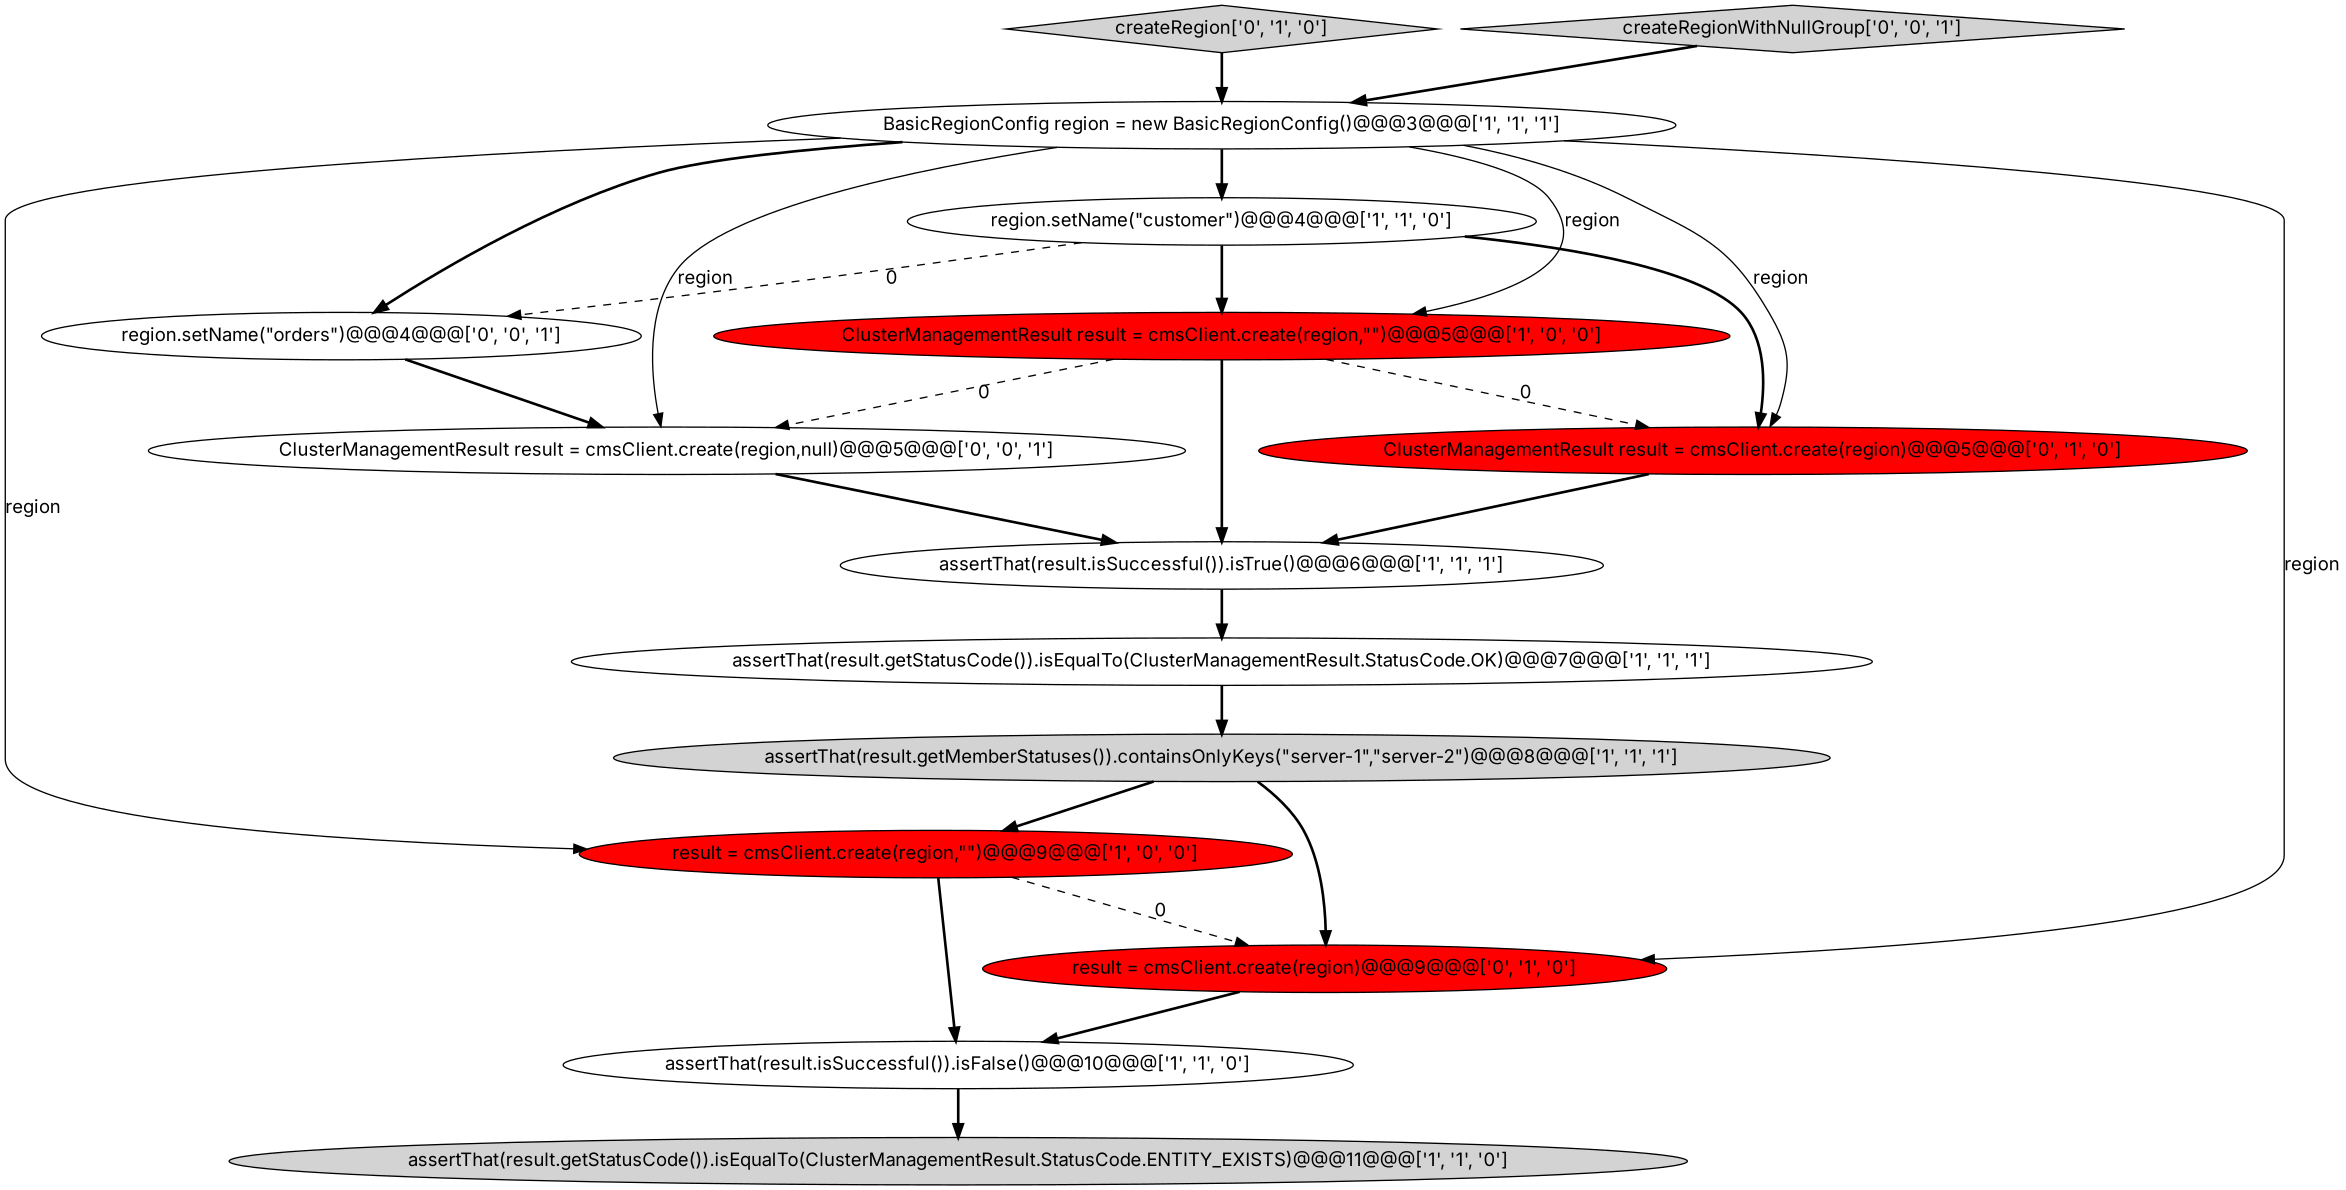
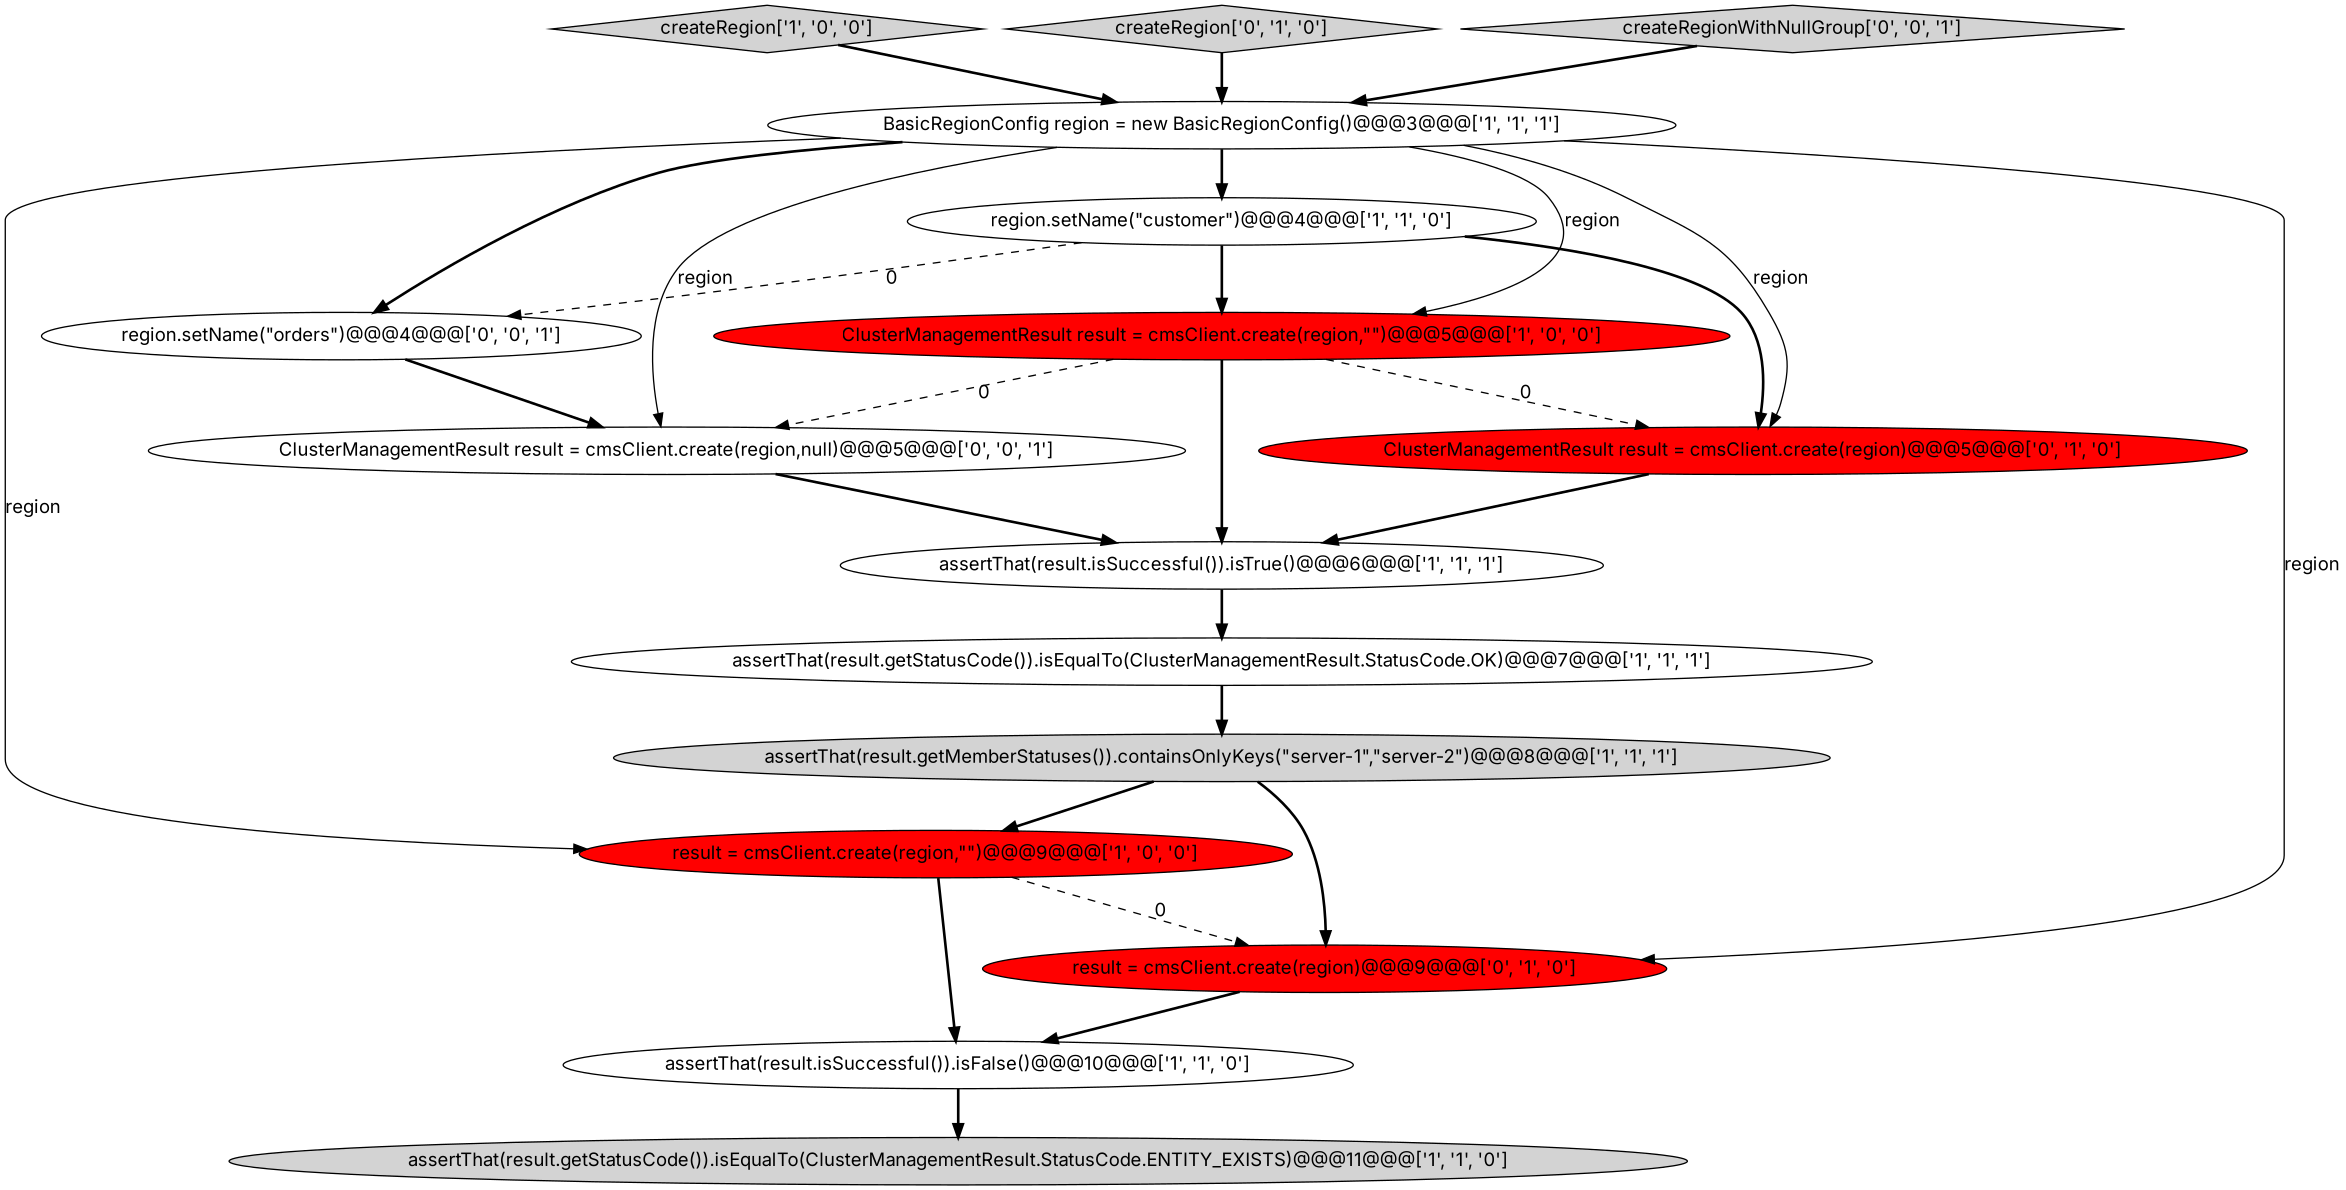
none -> (767, 29)
